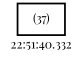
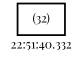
(41, 19) -> (41, 19)
